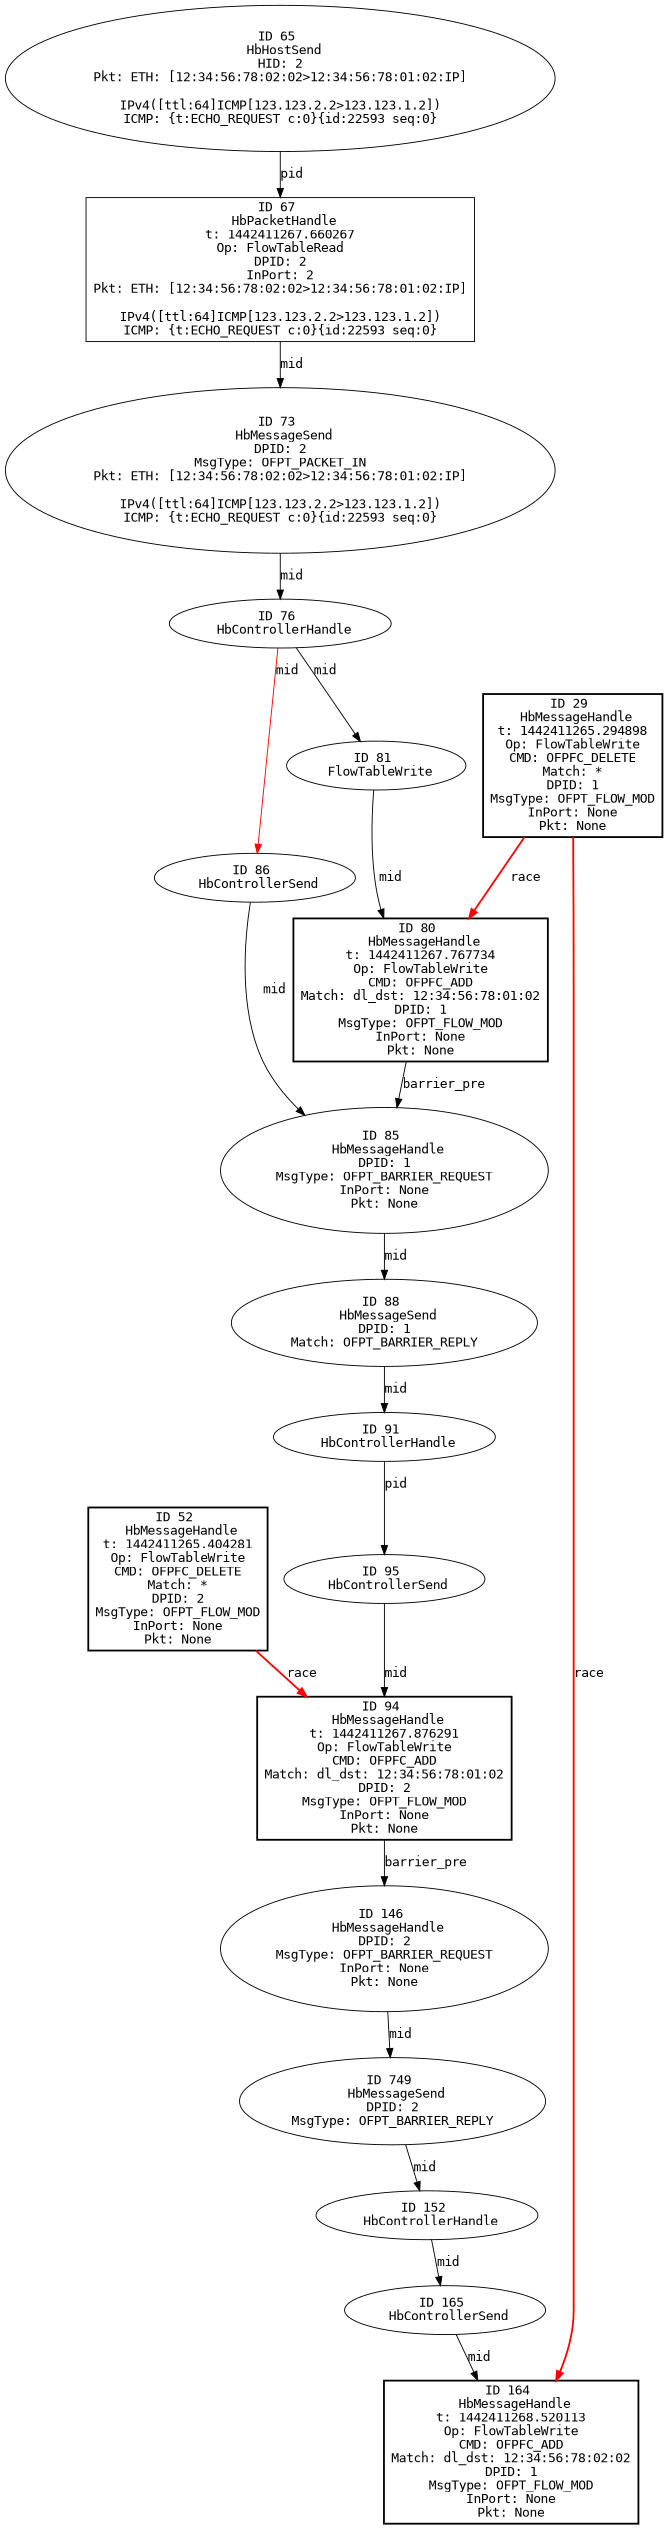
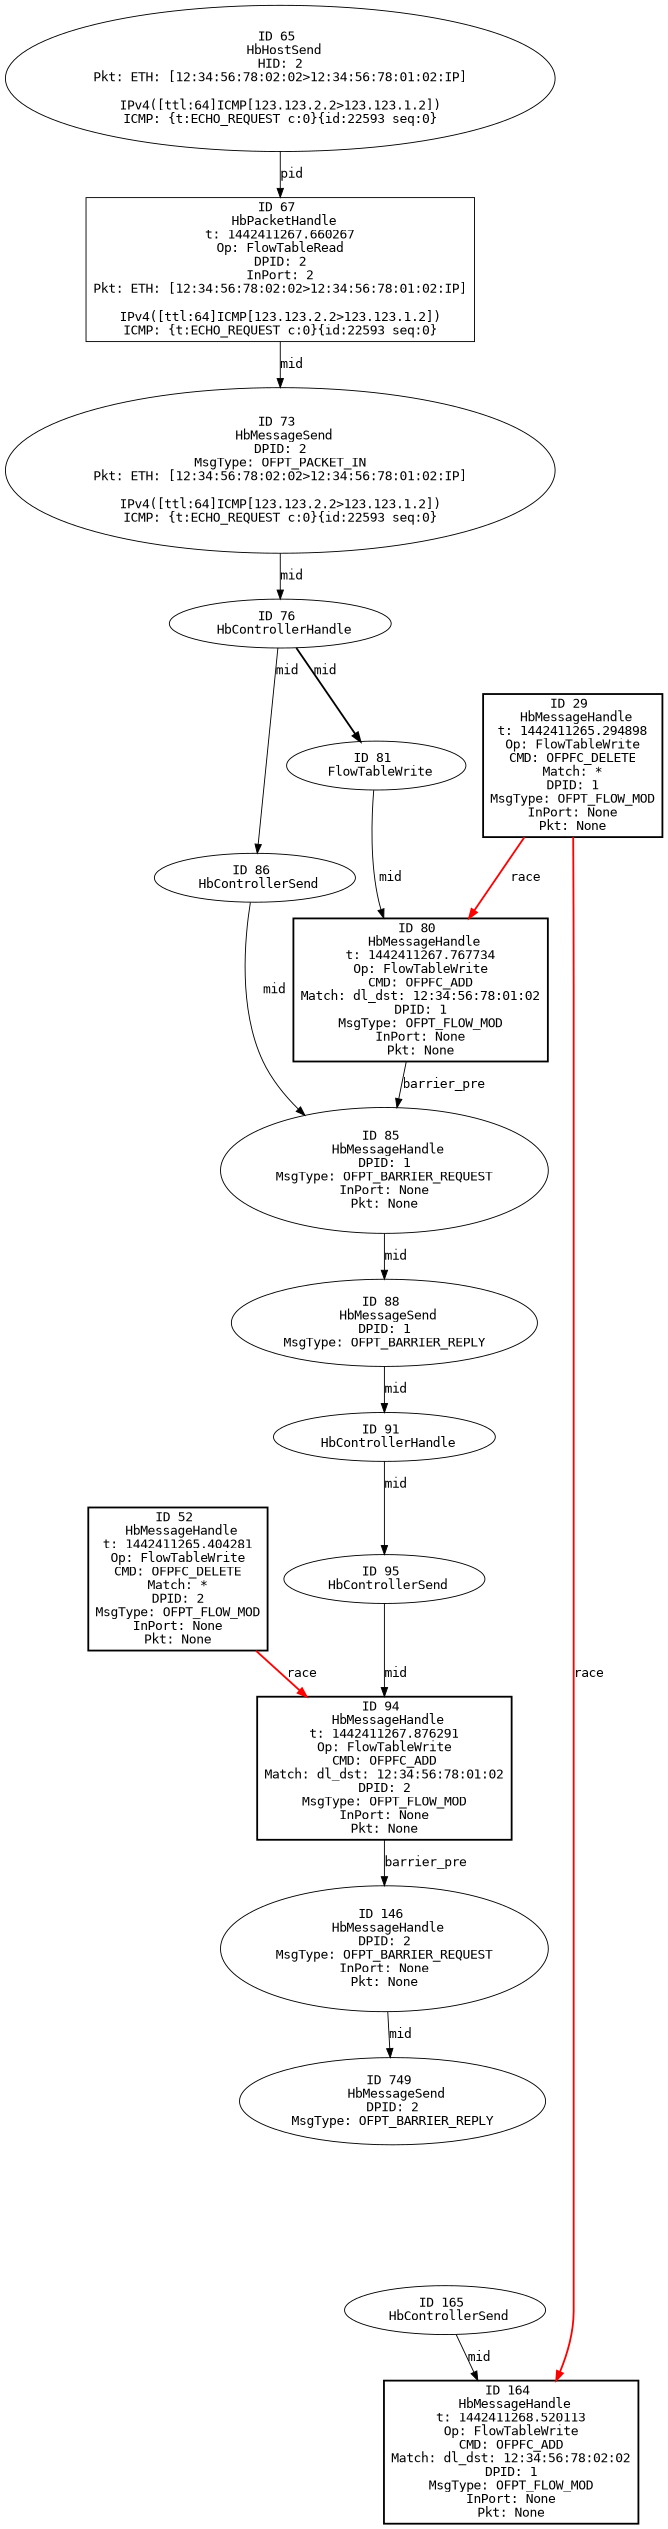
(326, 691) -> (326, 691)
(268, 746) -> (268, 746)
(384, 1323) -> (384, 1323)
(396, 1484) -> (396, 1484)
(427, 2215) -> none
